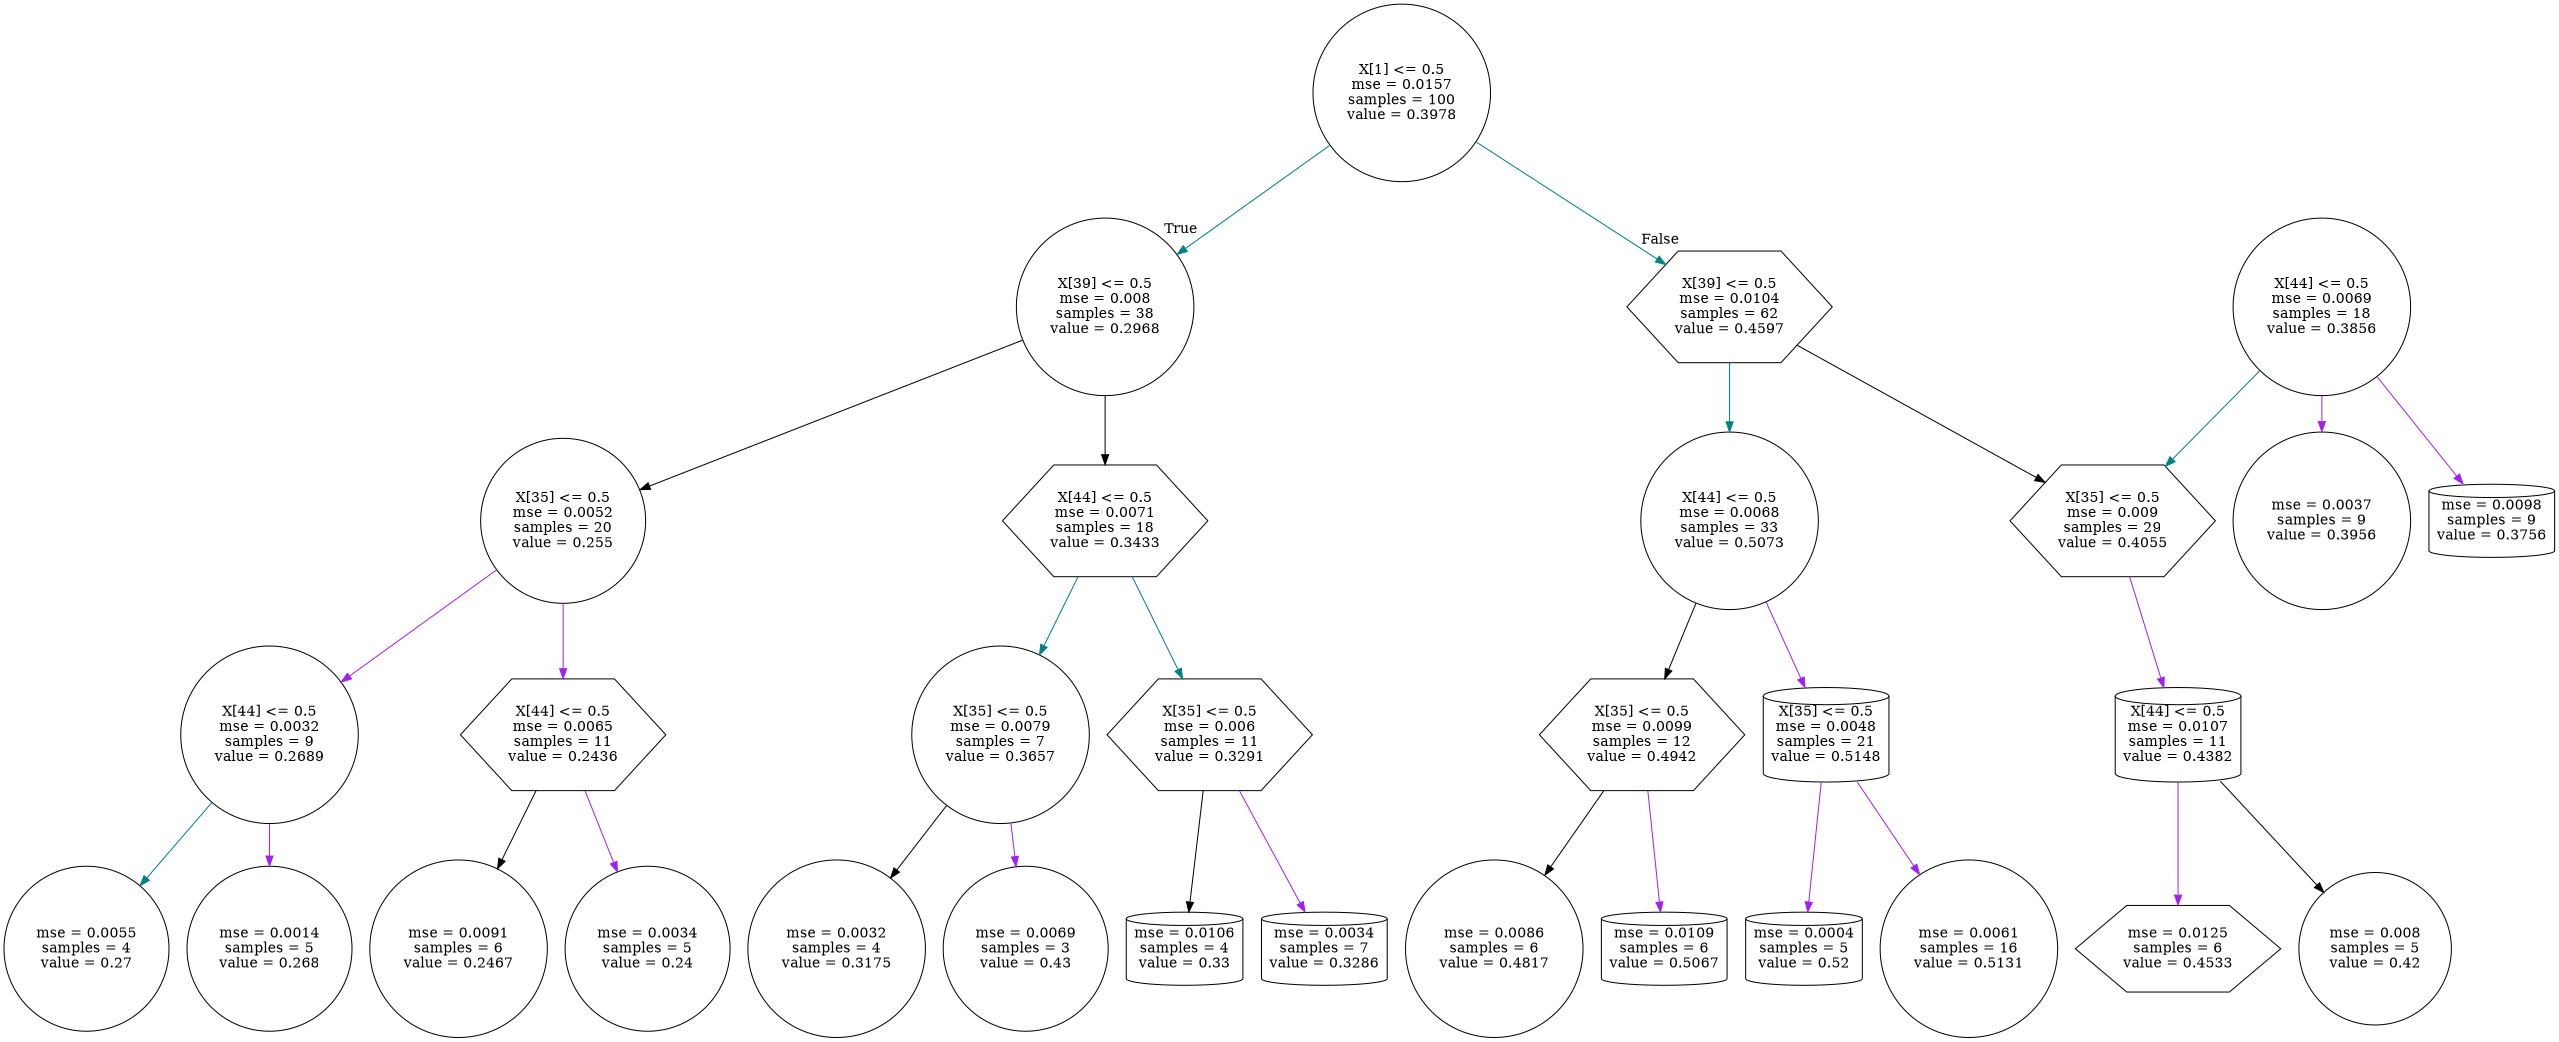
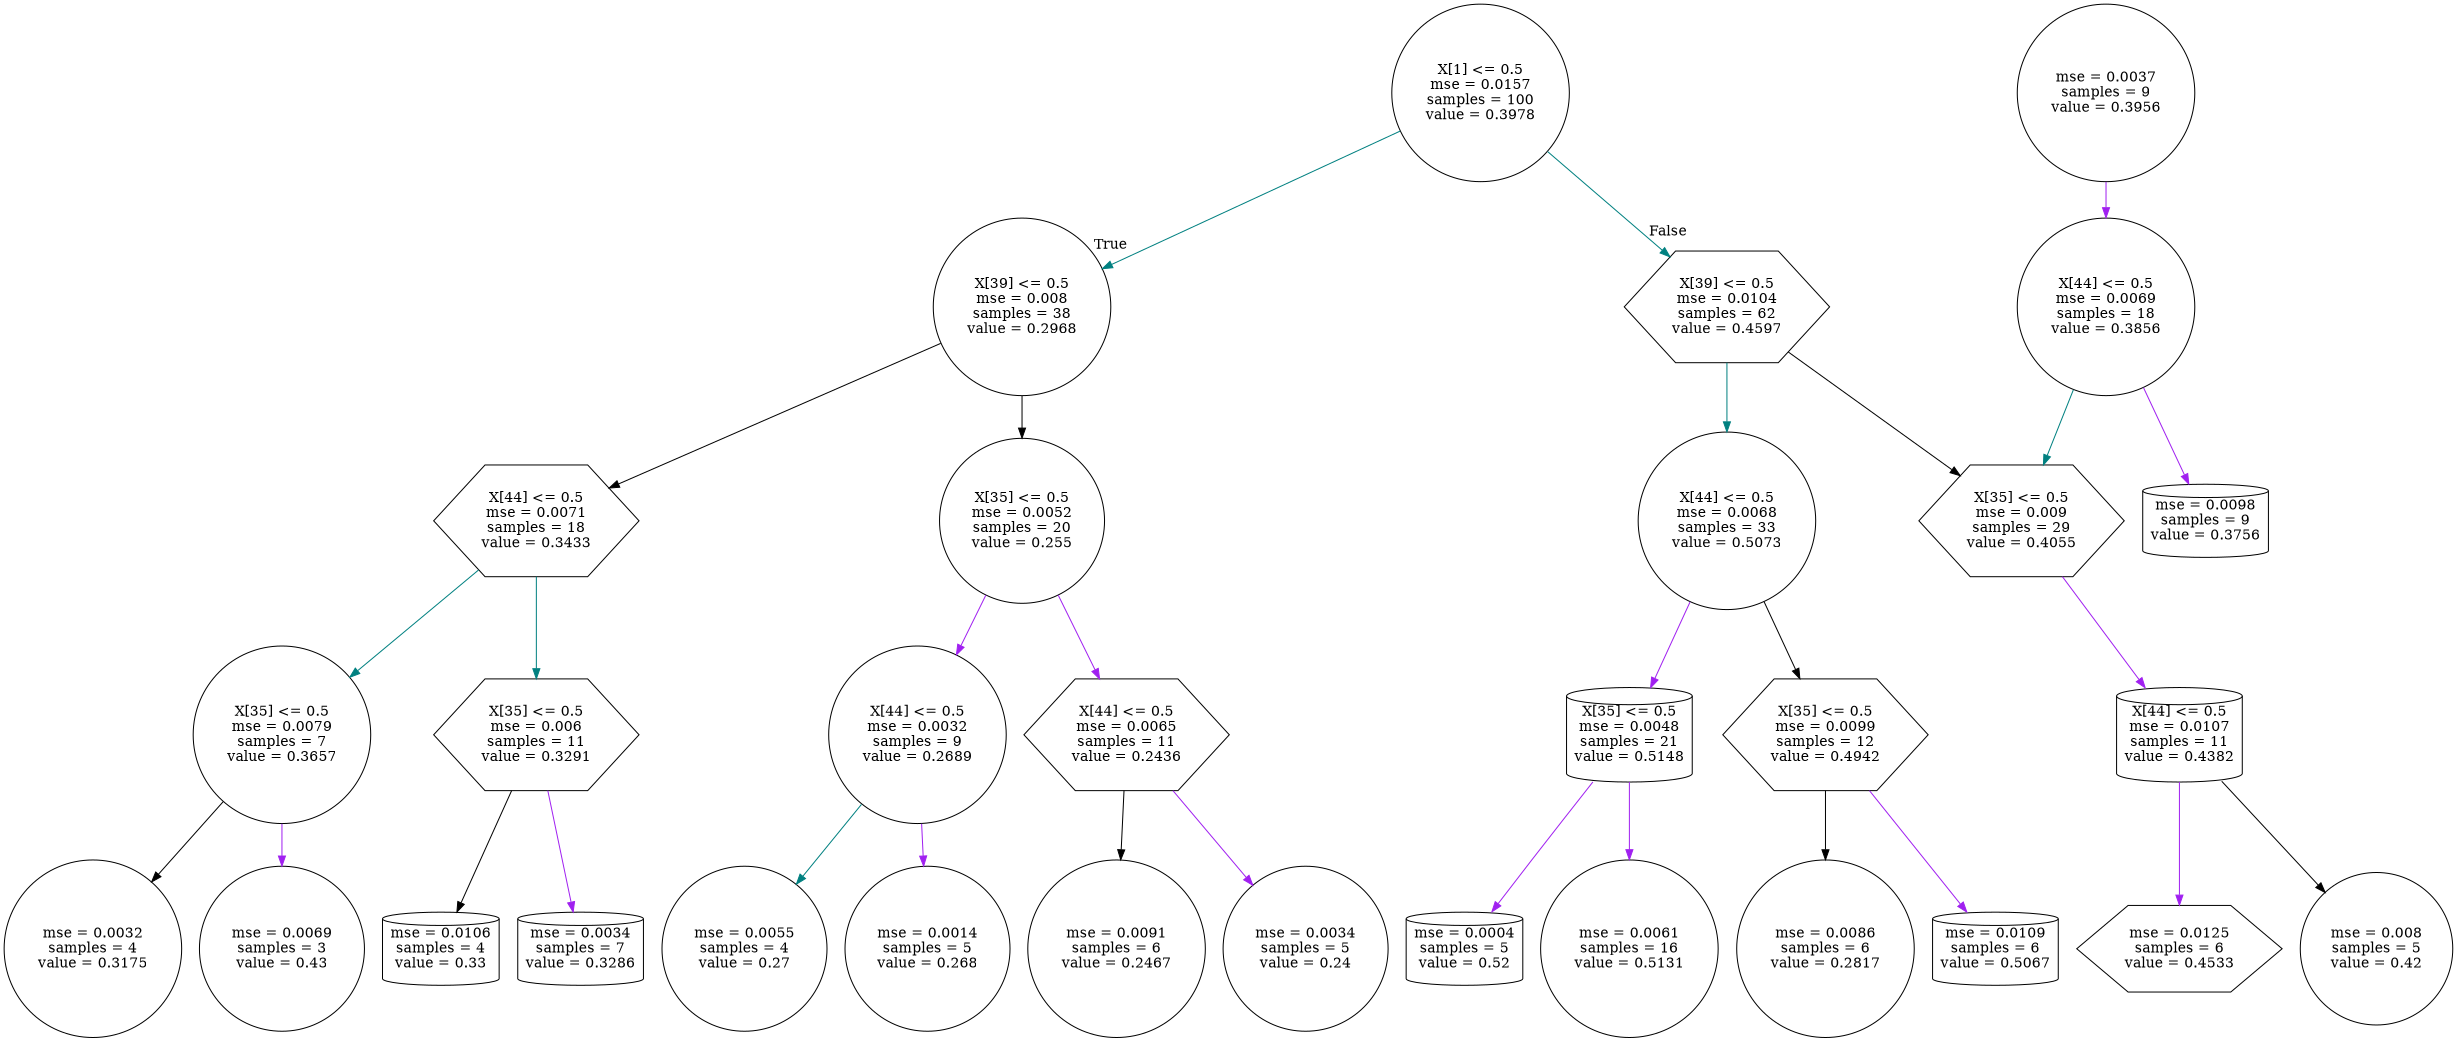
(2322, 409) -> (2106, 195)
(1494, 949) -> (1825, 949)
